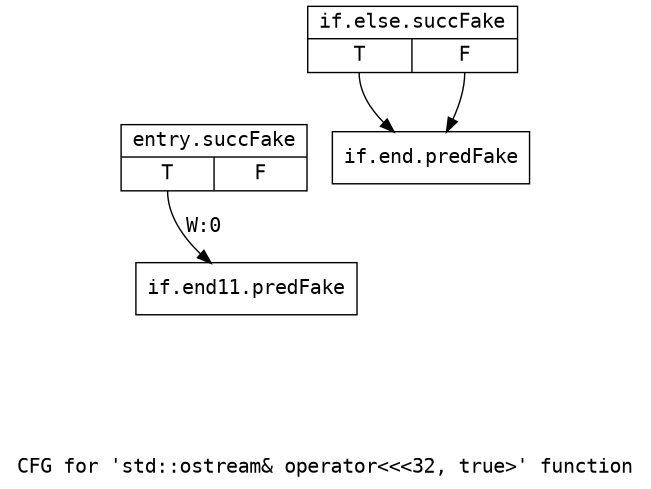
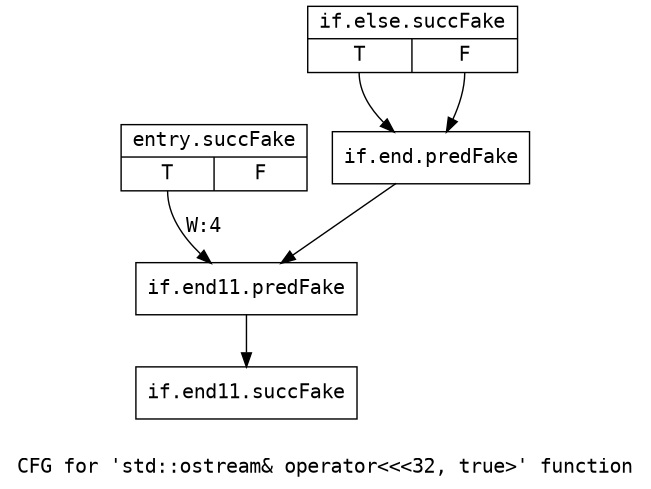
none -> (345, 219)
(204, 227) -> (204, 227)
none -> (246, 393)
